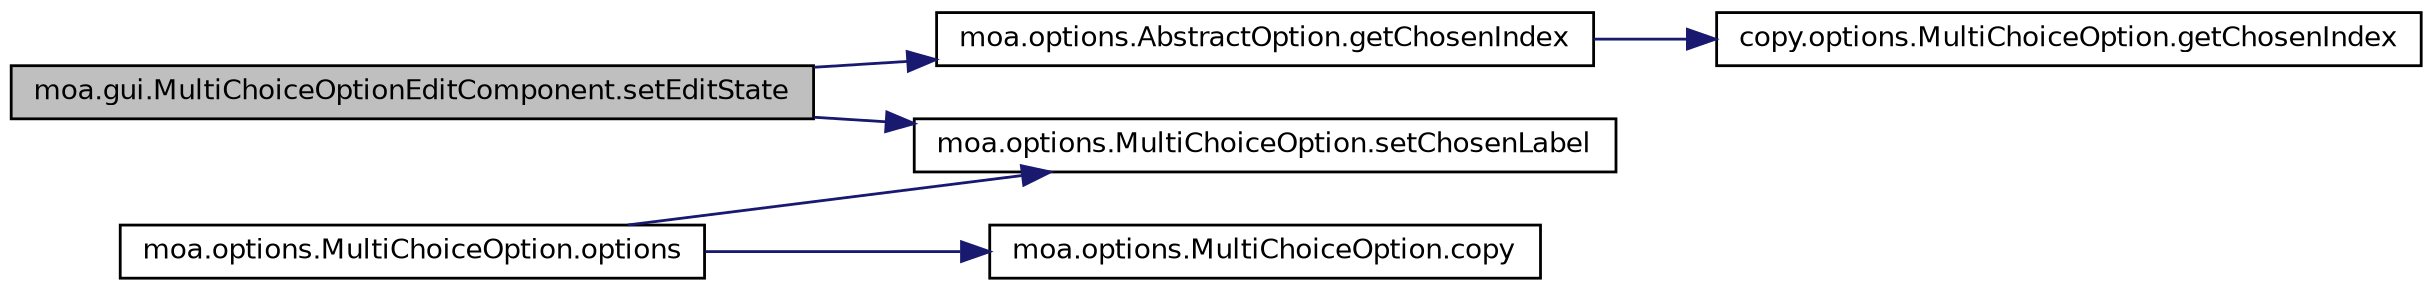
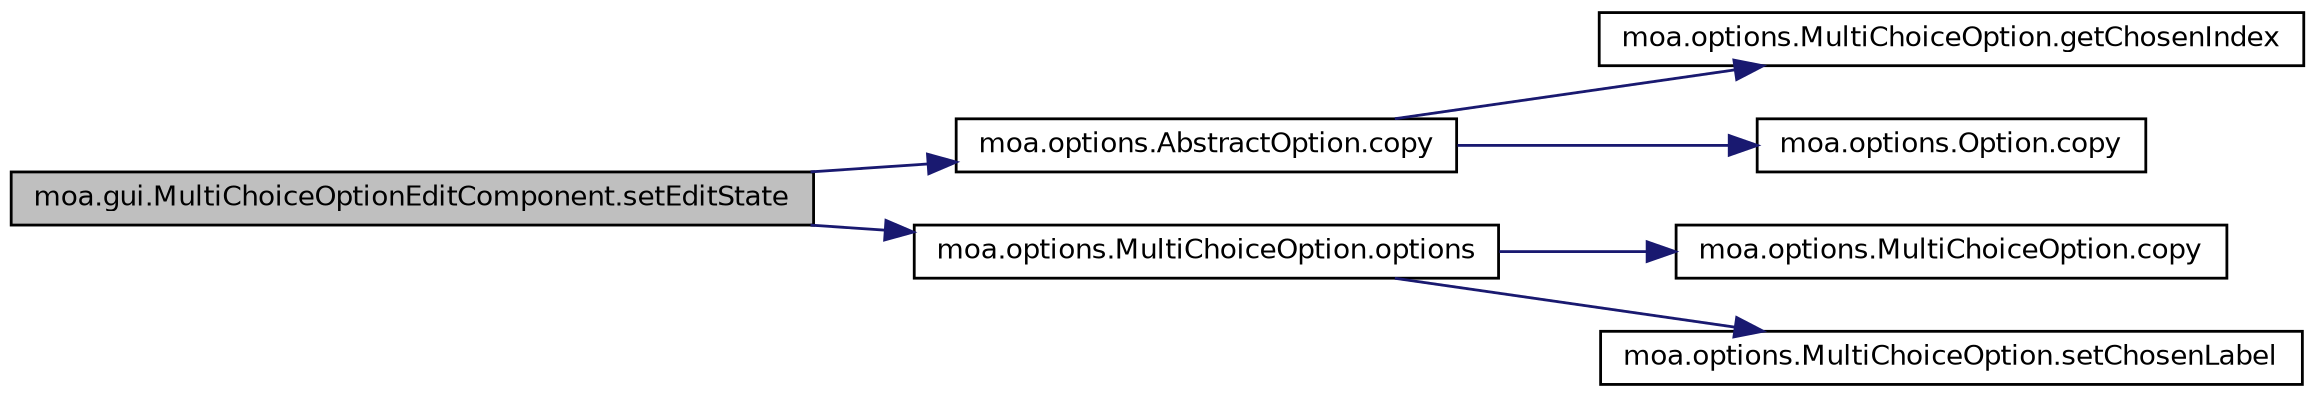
(1265, 39) -> (1206, 145)
(2069, 39) -> (1951, 39)
(850, 120) -> (848, 228)
none -> (1951, 145)
